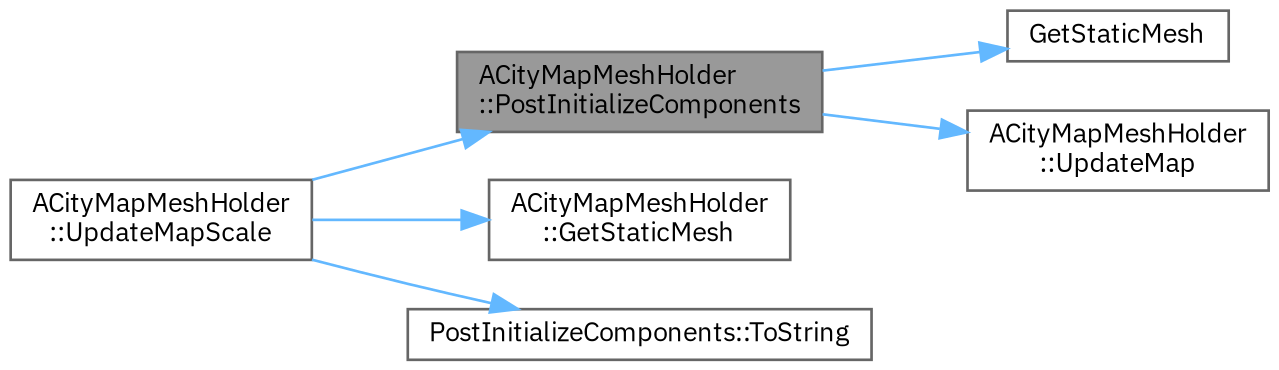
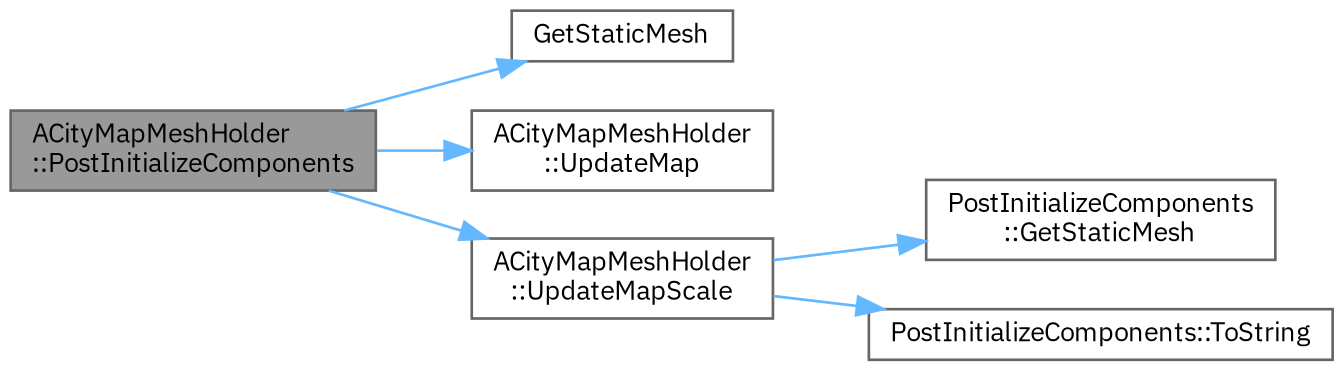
(388, 159) -> (395, 211)
(640, 220) -> (1101, 220)
